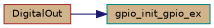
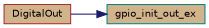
(159, 14) -> (156, 14)
